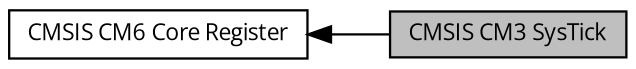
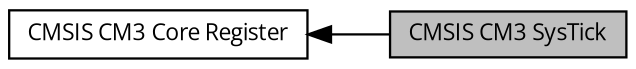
(158, 34) -> (158, 34)
